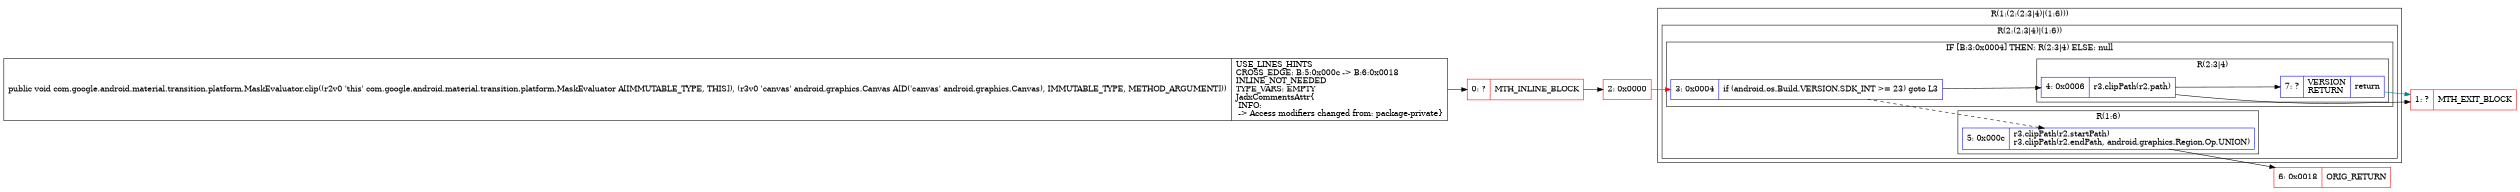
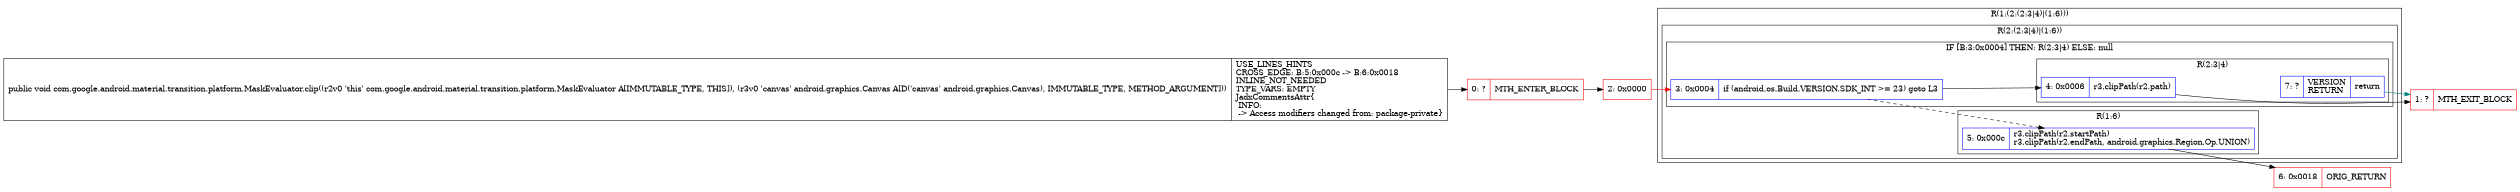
(2225, 87) -> none
(1537, 89) -> (1537, 89)
